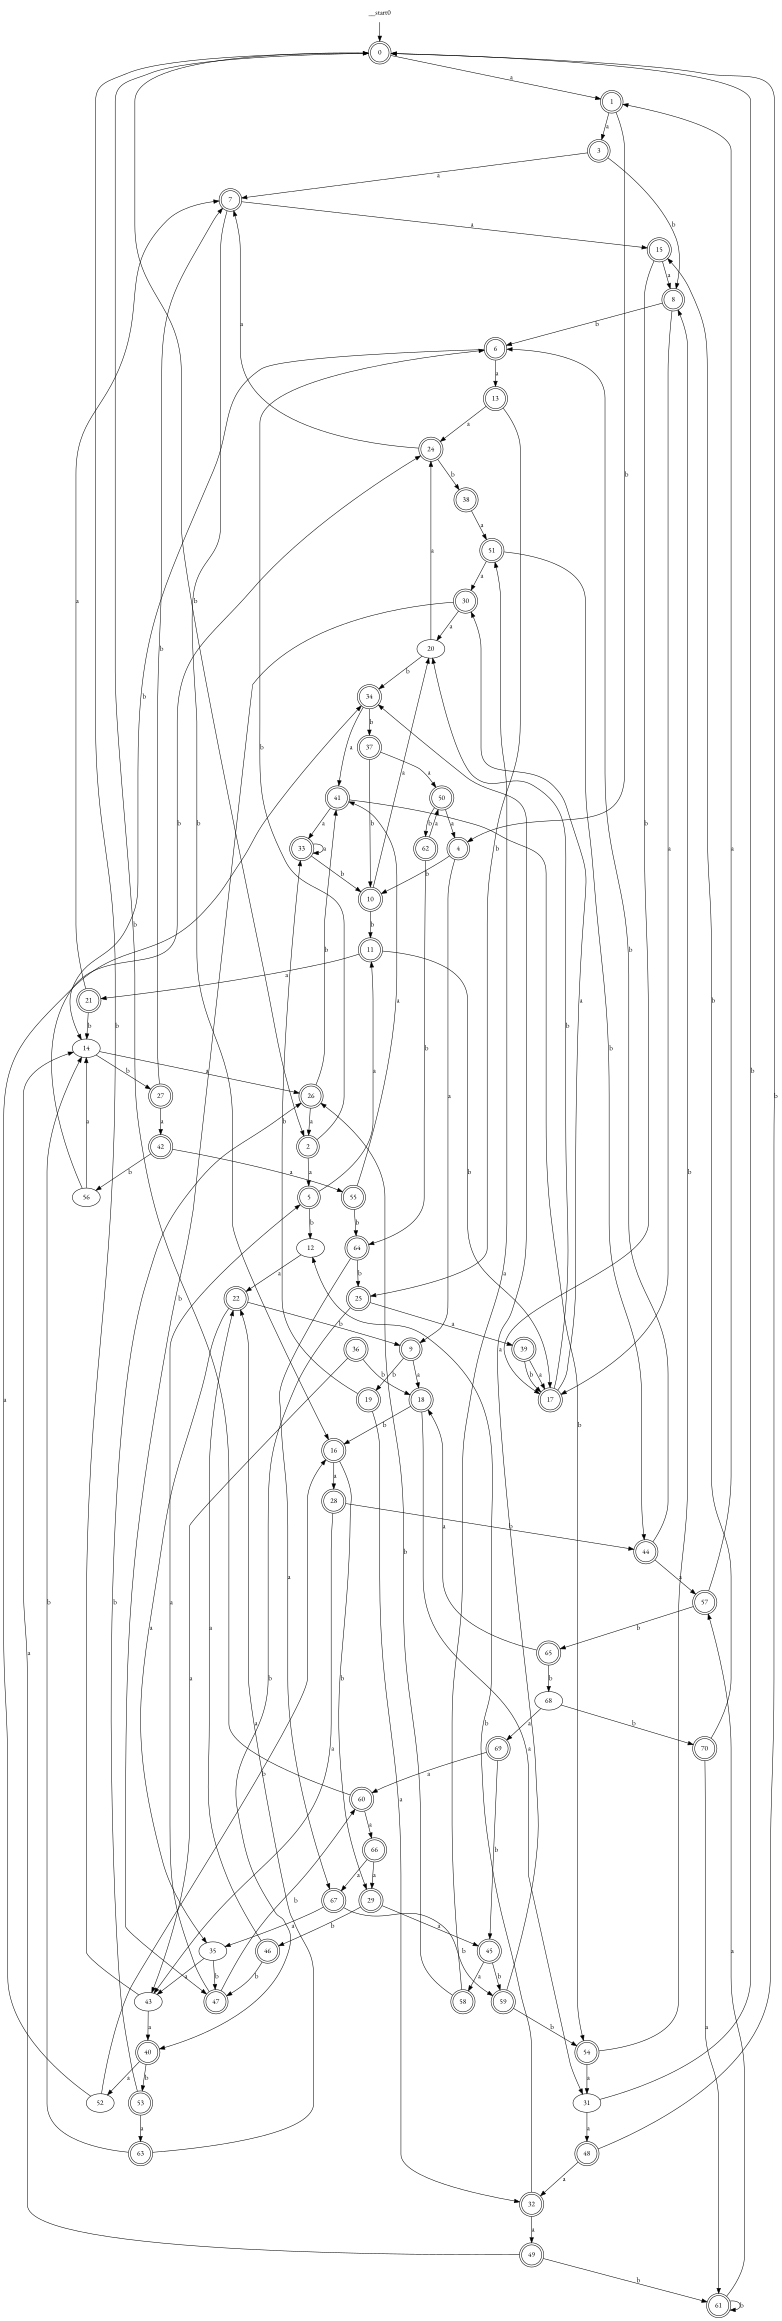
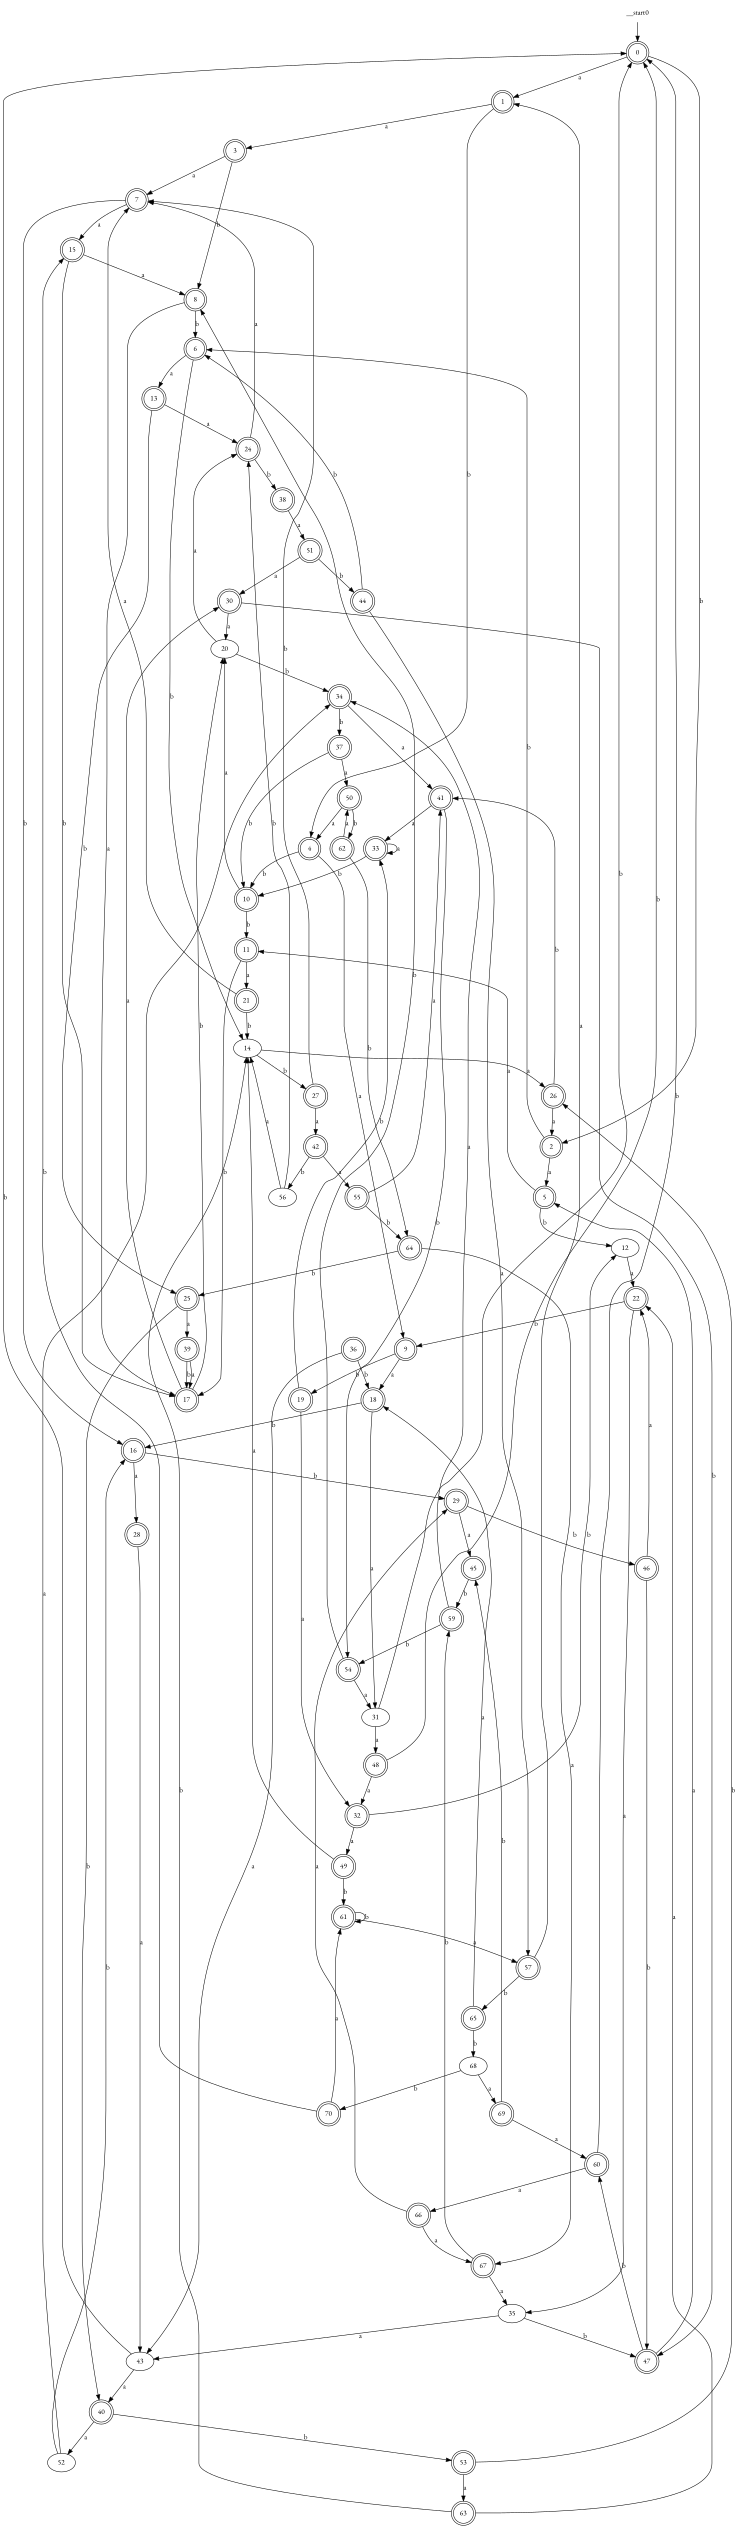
(487, 1526) -> none
(463, 2002) -> none
